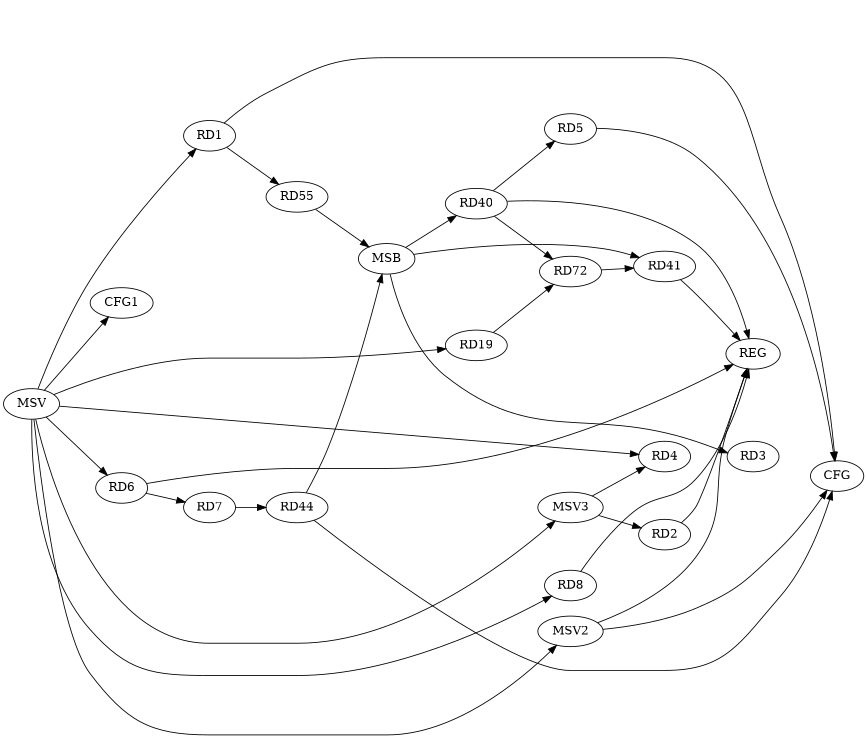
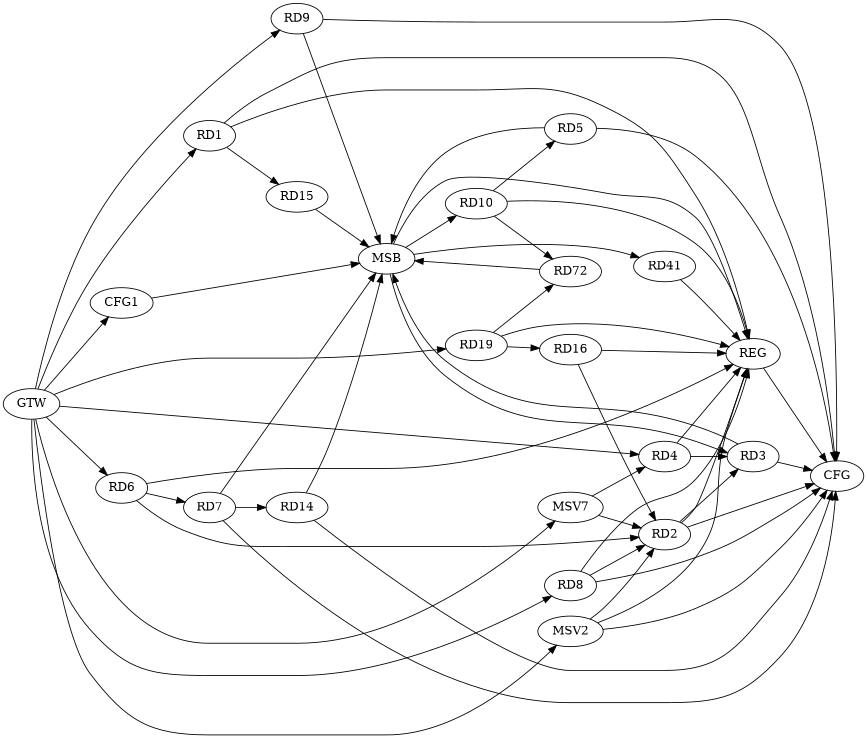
none -> (297, 19)
none -> (554, 90)
none -> (448, 151)
none -> (593, 191)
(297, 197) -> (297, 197)
(476, 204) -> (476, 204)
(613, 269) -> (482, 265)
none -> (251, 281)
none -> (611, 325)
none -> (571, 350)
none -> (296, 387)
(32, 404) -> (32, 404)
none -> (542, 404)
none -> (706, 408)
none -> (793, 411)
none -> (704, 457)
none -> (791, 465)
none -> (706, 498)
(297, 507) -> (297, 507)
(571, 507) -> (571, 507)
none -> (747, 507)
none -> (378, 547)
none -> (711, 552)
none -> (614, 562)
none -> (622, 589)
none -> (566, 702)
